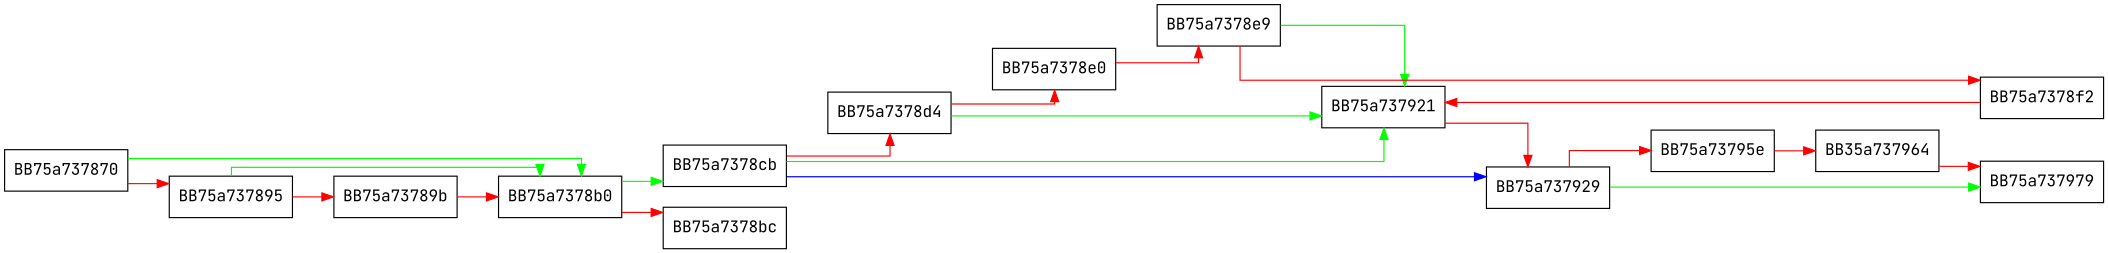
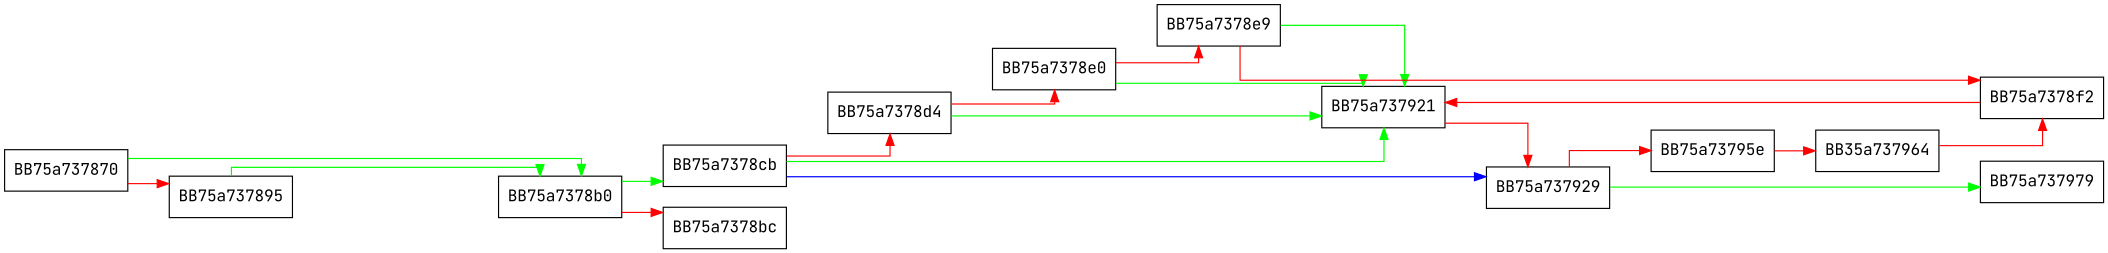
none -> (1234, 83)
(1954, 166) -> (1999, 146)
(396, 197) -> none
